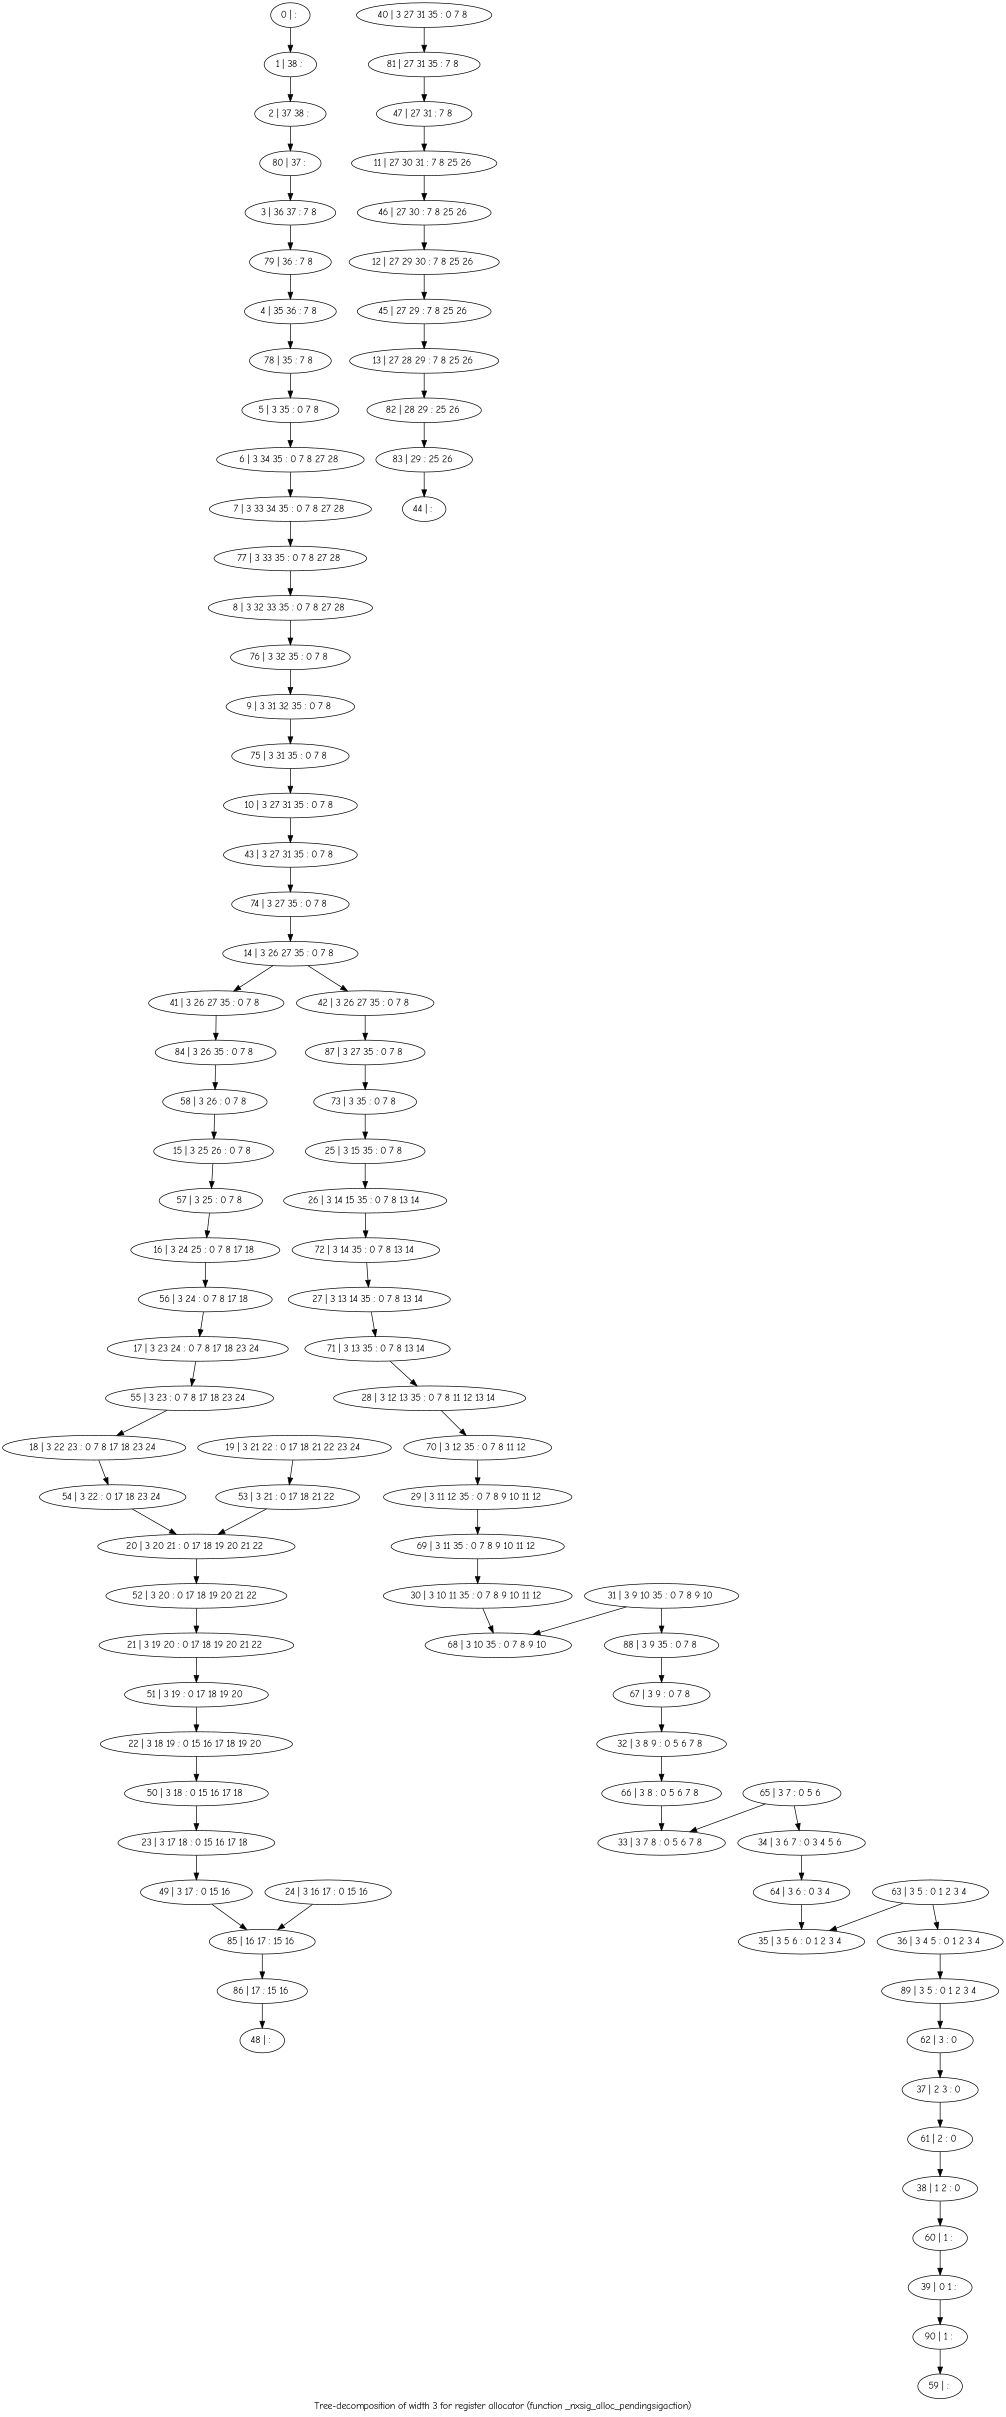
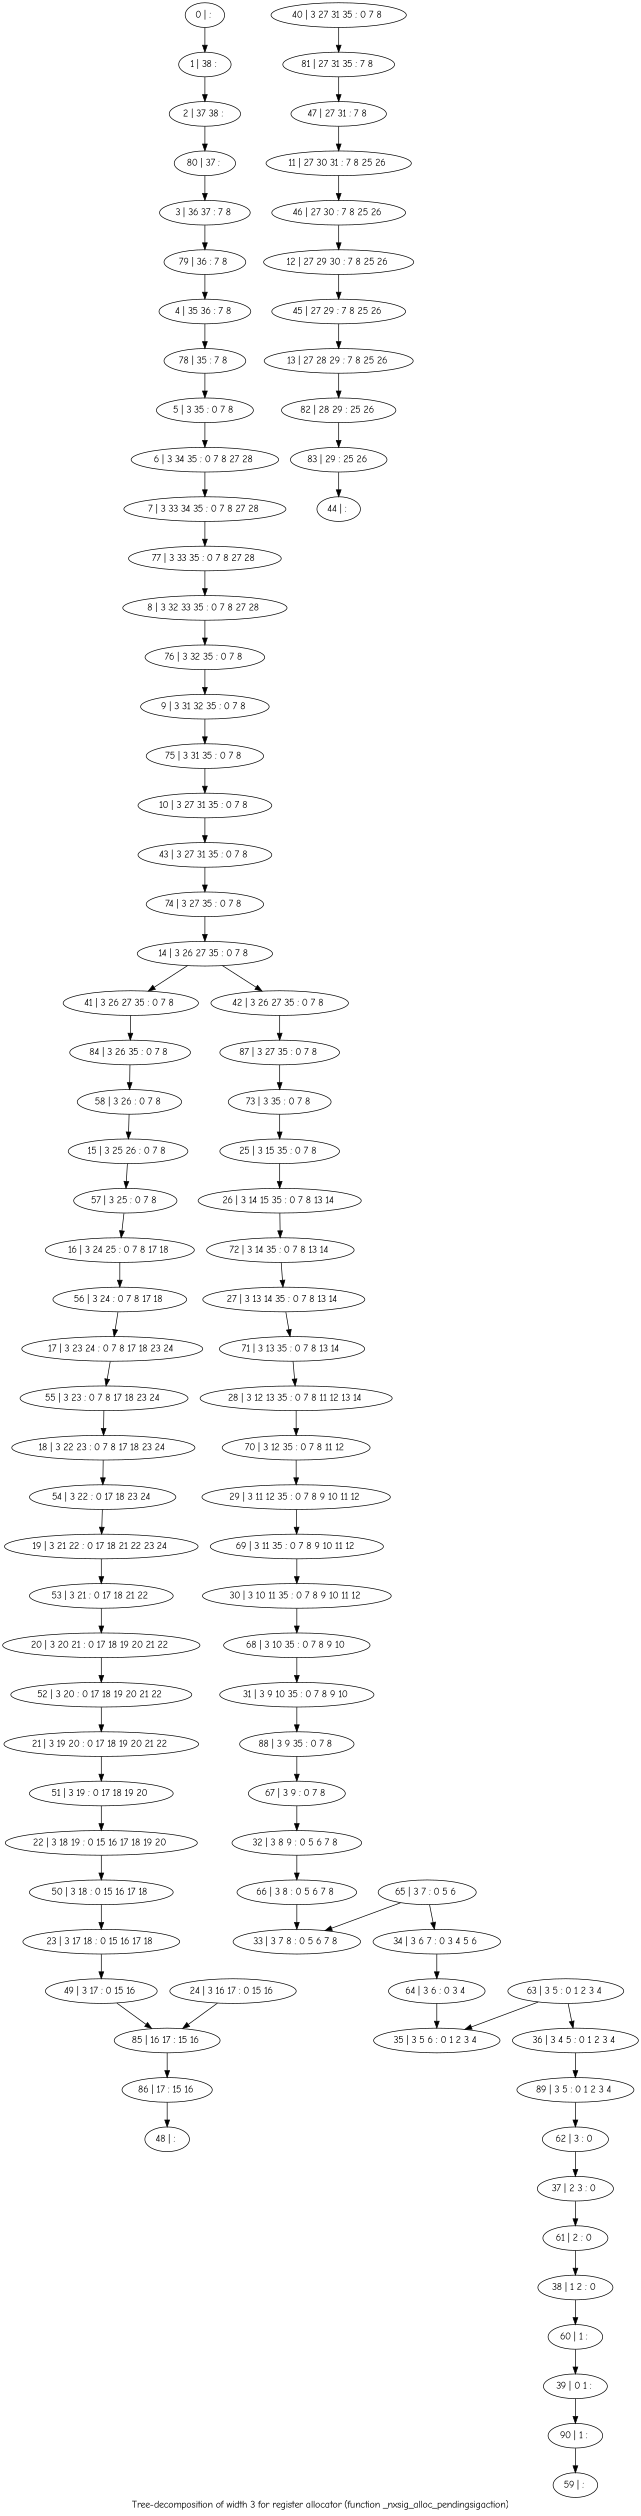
(151, 1520) -> (102, 1518)
(583, 1620) -> (297, 1667)
